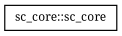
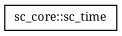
(61, 18) -> (61, 18)
